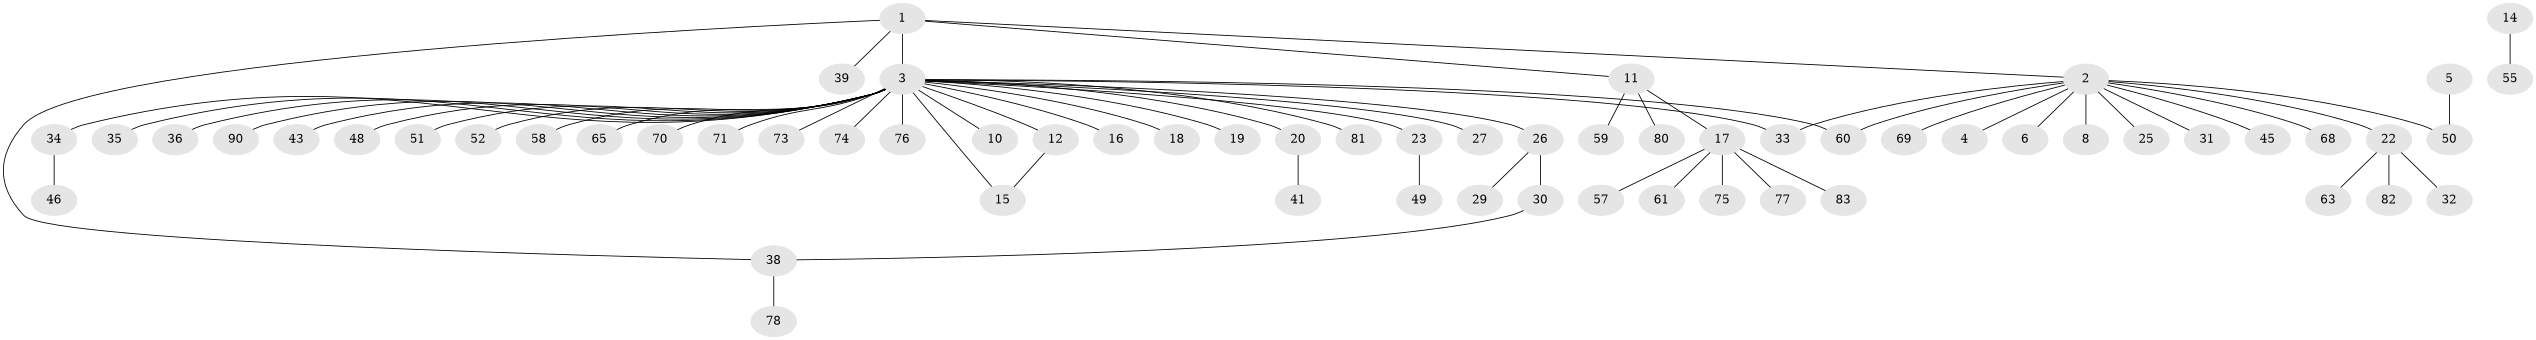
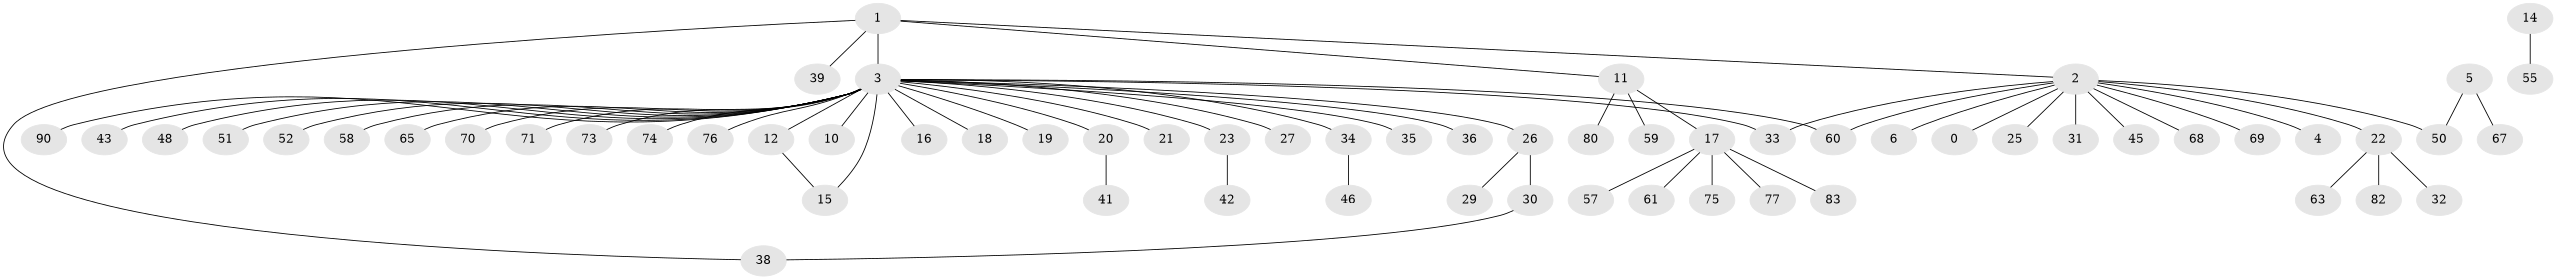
(1359, 140) -> (1167, 140)
(2086, 140) -> (1955, 140)
none -> (2500, 140)
(1419, 200) -> (1227, 200)
(774, 322) -> none
